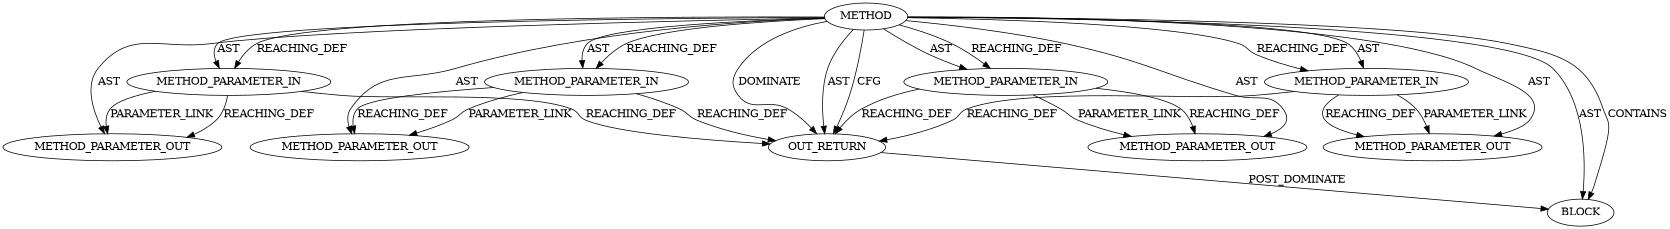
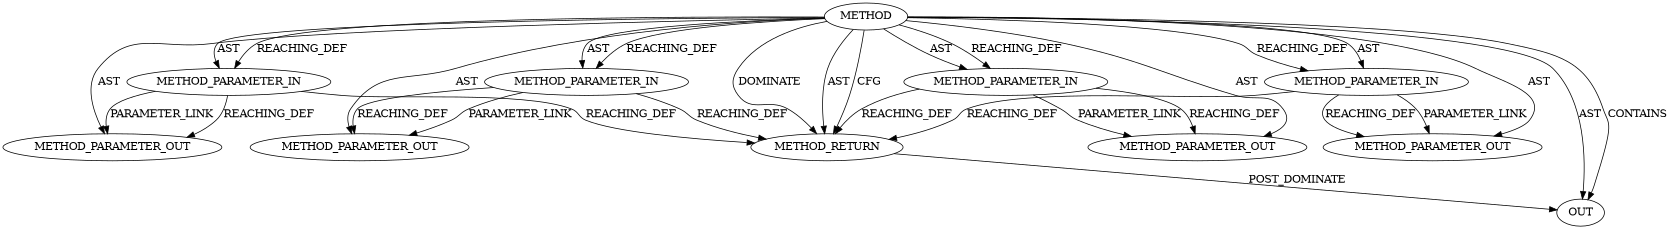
(827, 147) -> (827, 147)
(1581, 213) -> (1581, 213)
